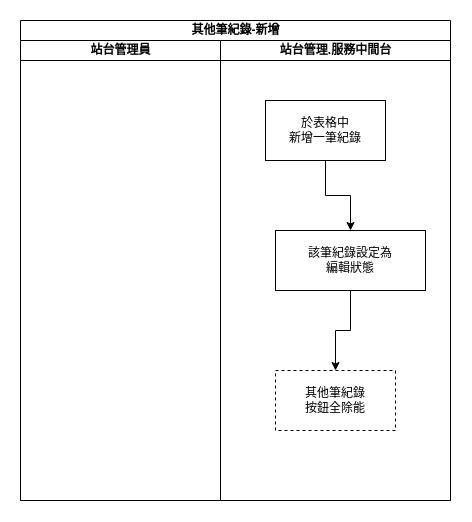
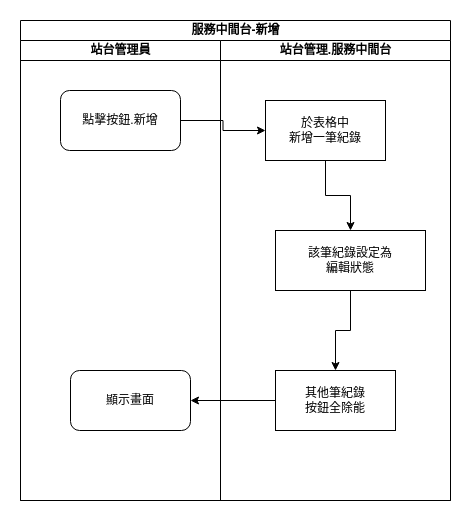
(236, 31) -> (236, 31)
none -> (121, 121)
none -> (223, 123)
none -> (131, 401)
none -> (236, 401)
(336, 401) -> (336, 401)
